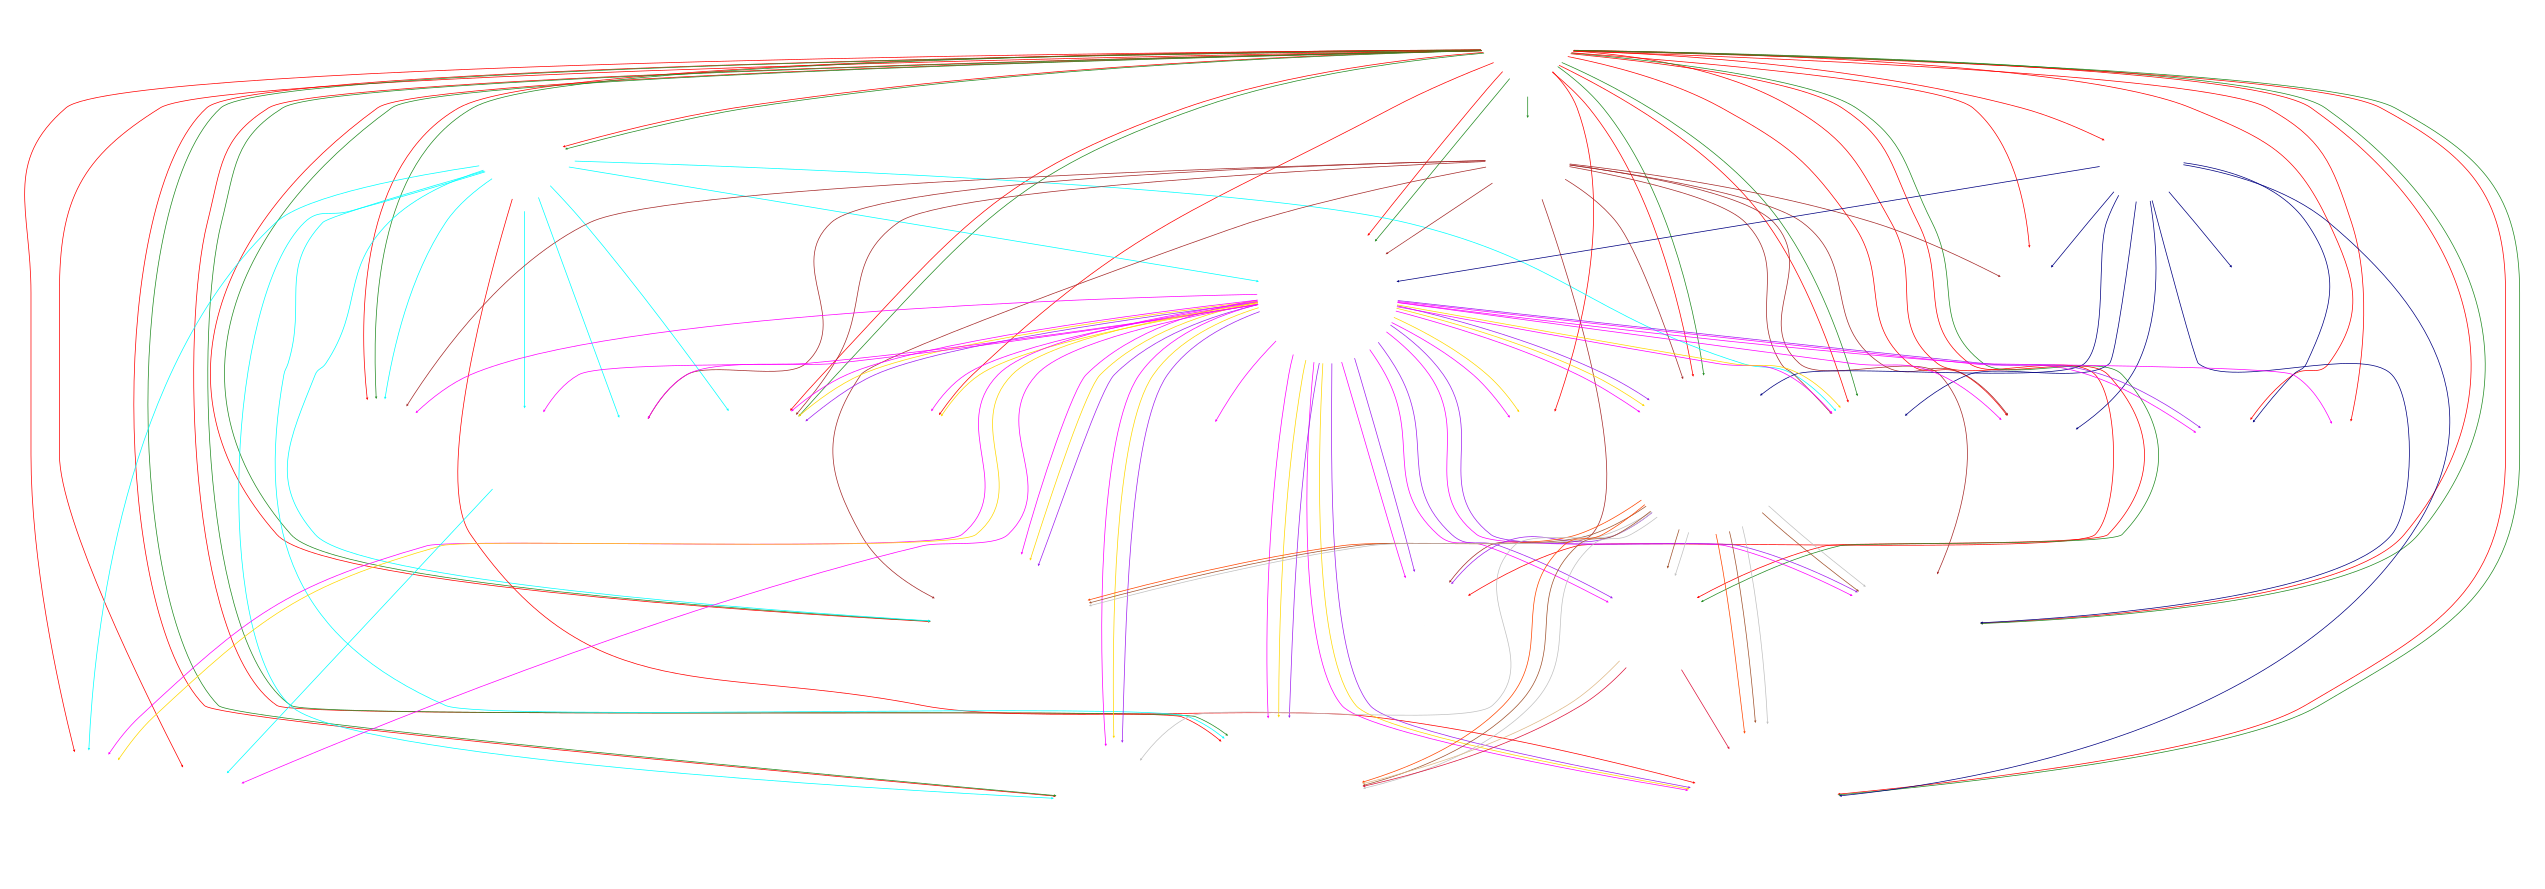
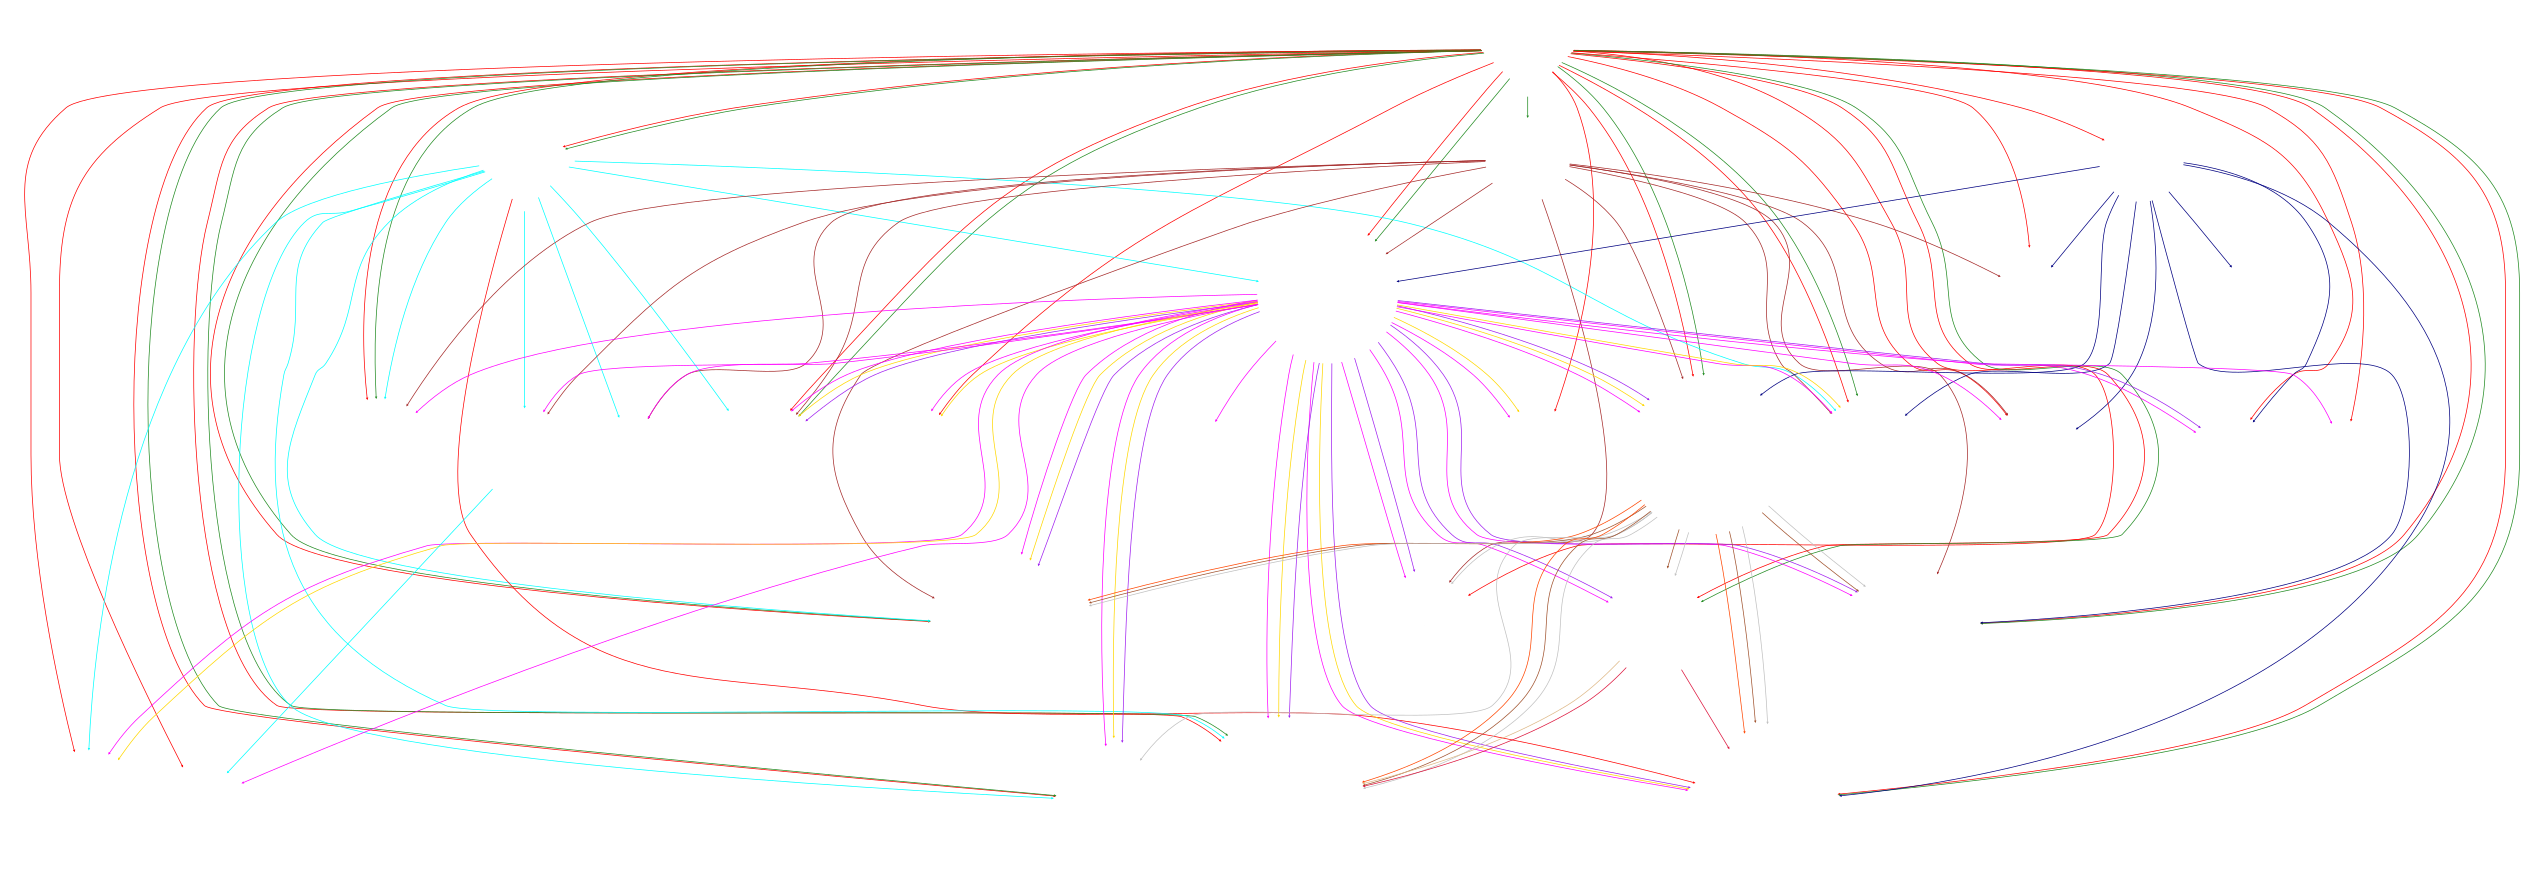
none -> (982, 190)
(1554, 539) -> (1554, 539)
